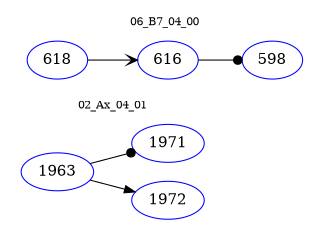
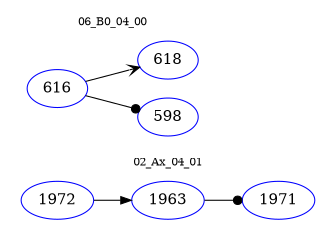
(165, 23) -> (113, 23)
(107, 60) -> (107, 76)
(107, 185) -> (107, 200)
